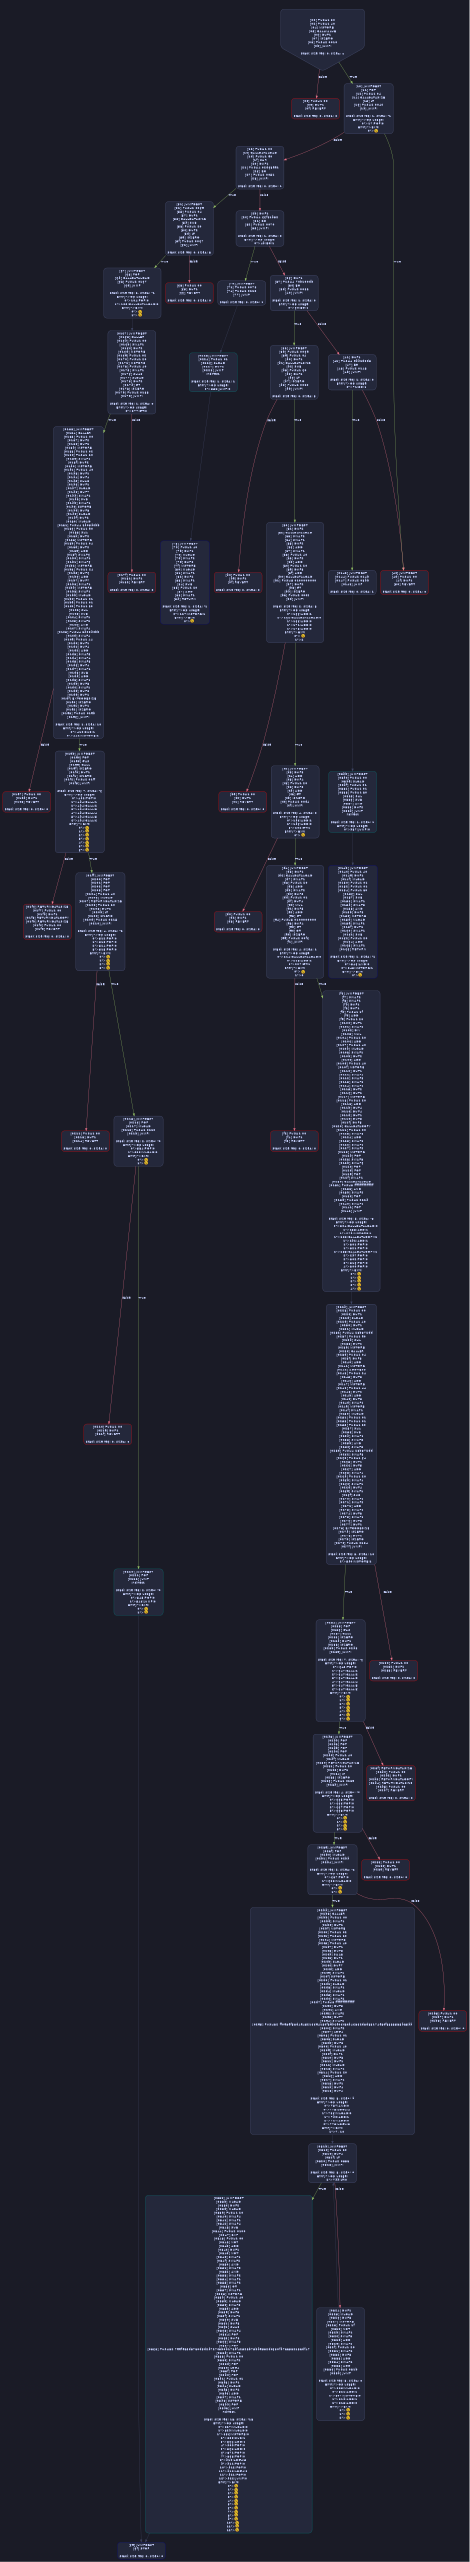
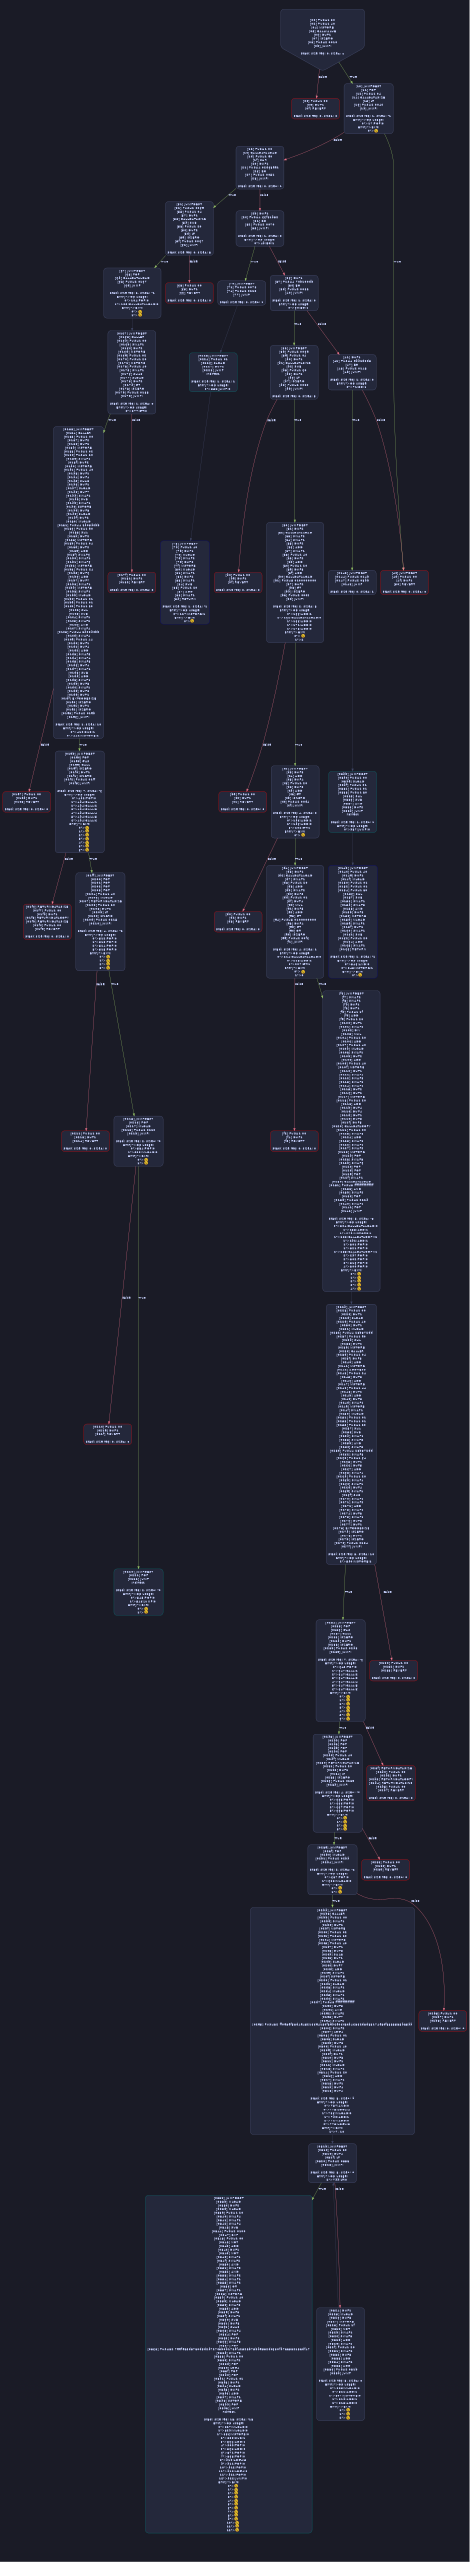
(141, 2551) -> none
